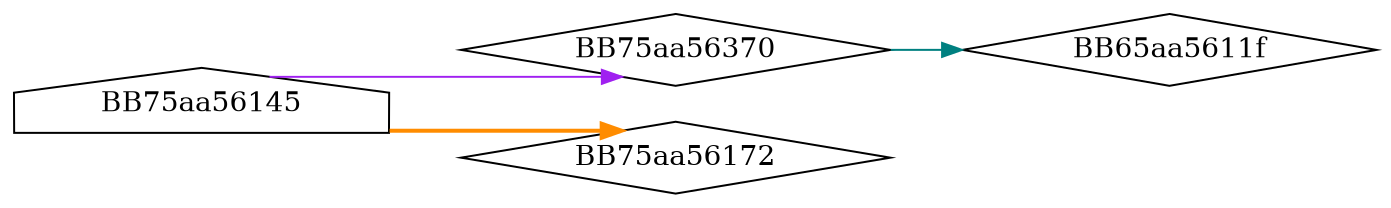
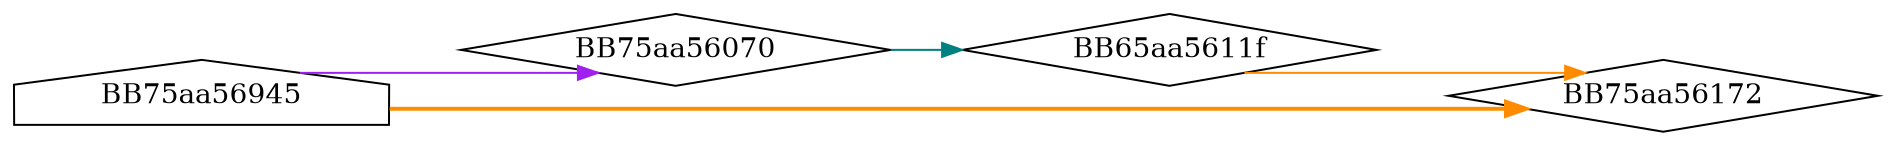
(676, 50) -> (676, 50)
none -> (1405, 73)
(202, 104) -> (202, 96)
